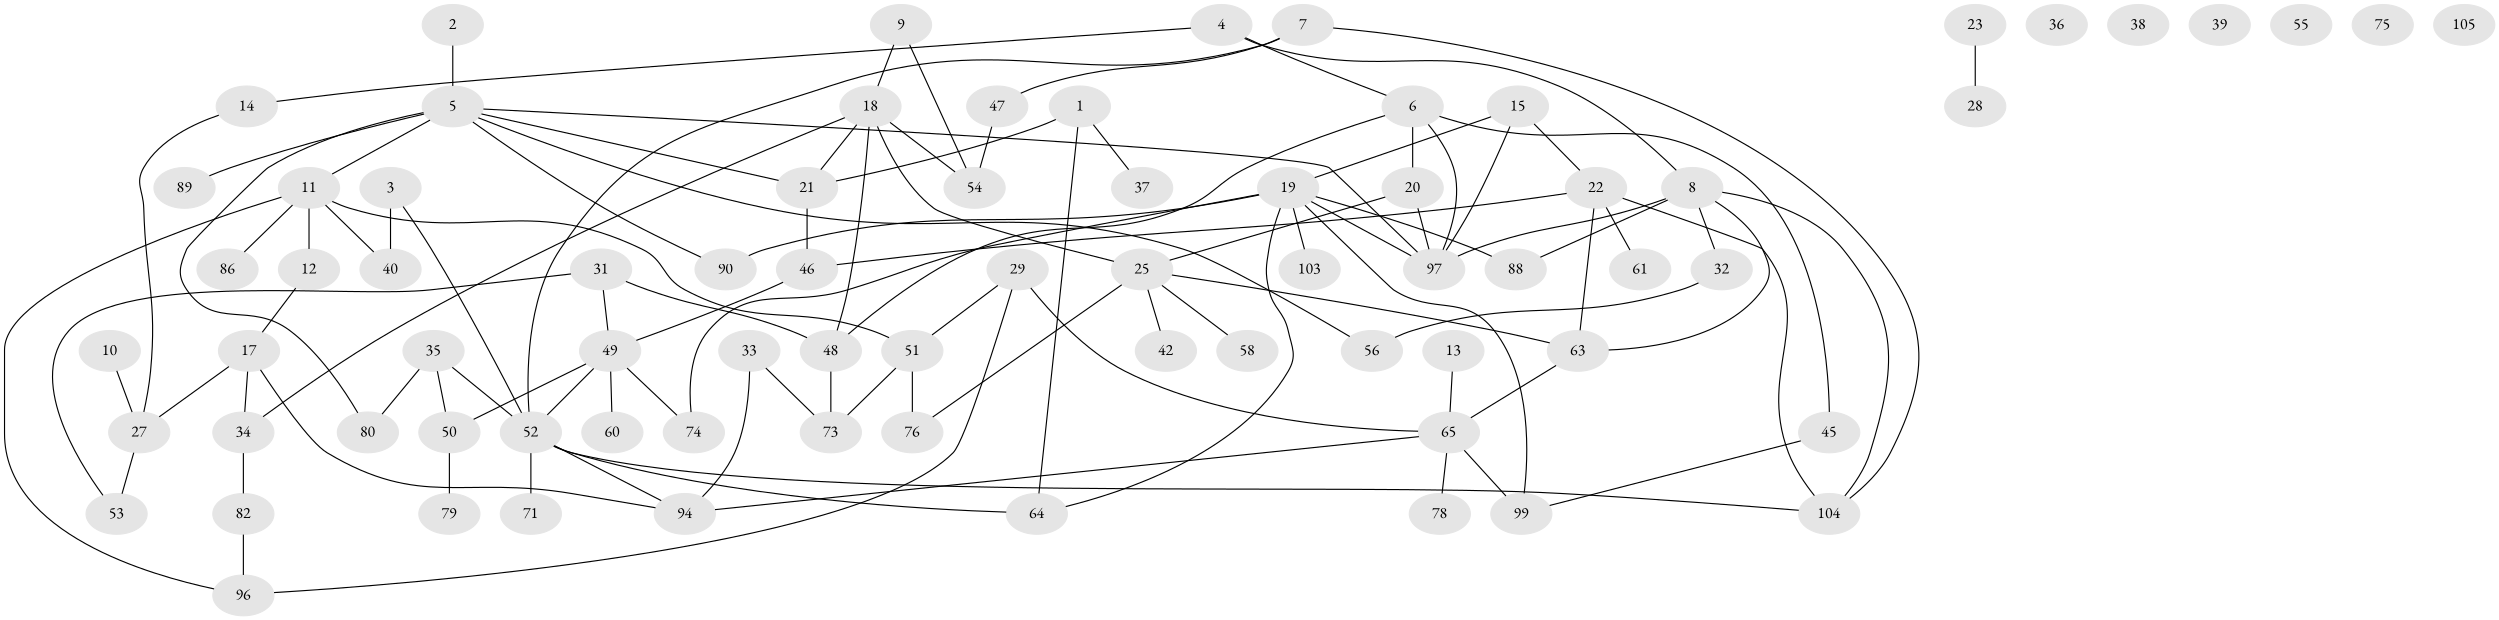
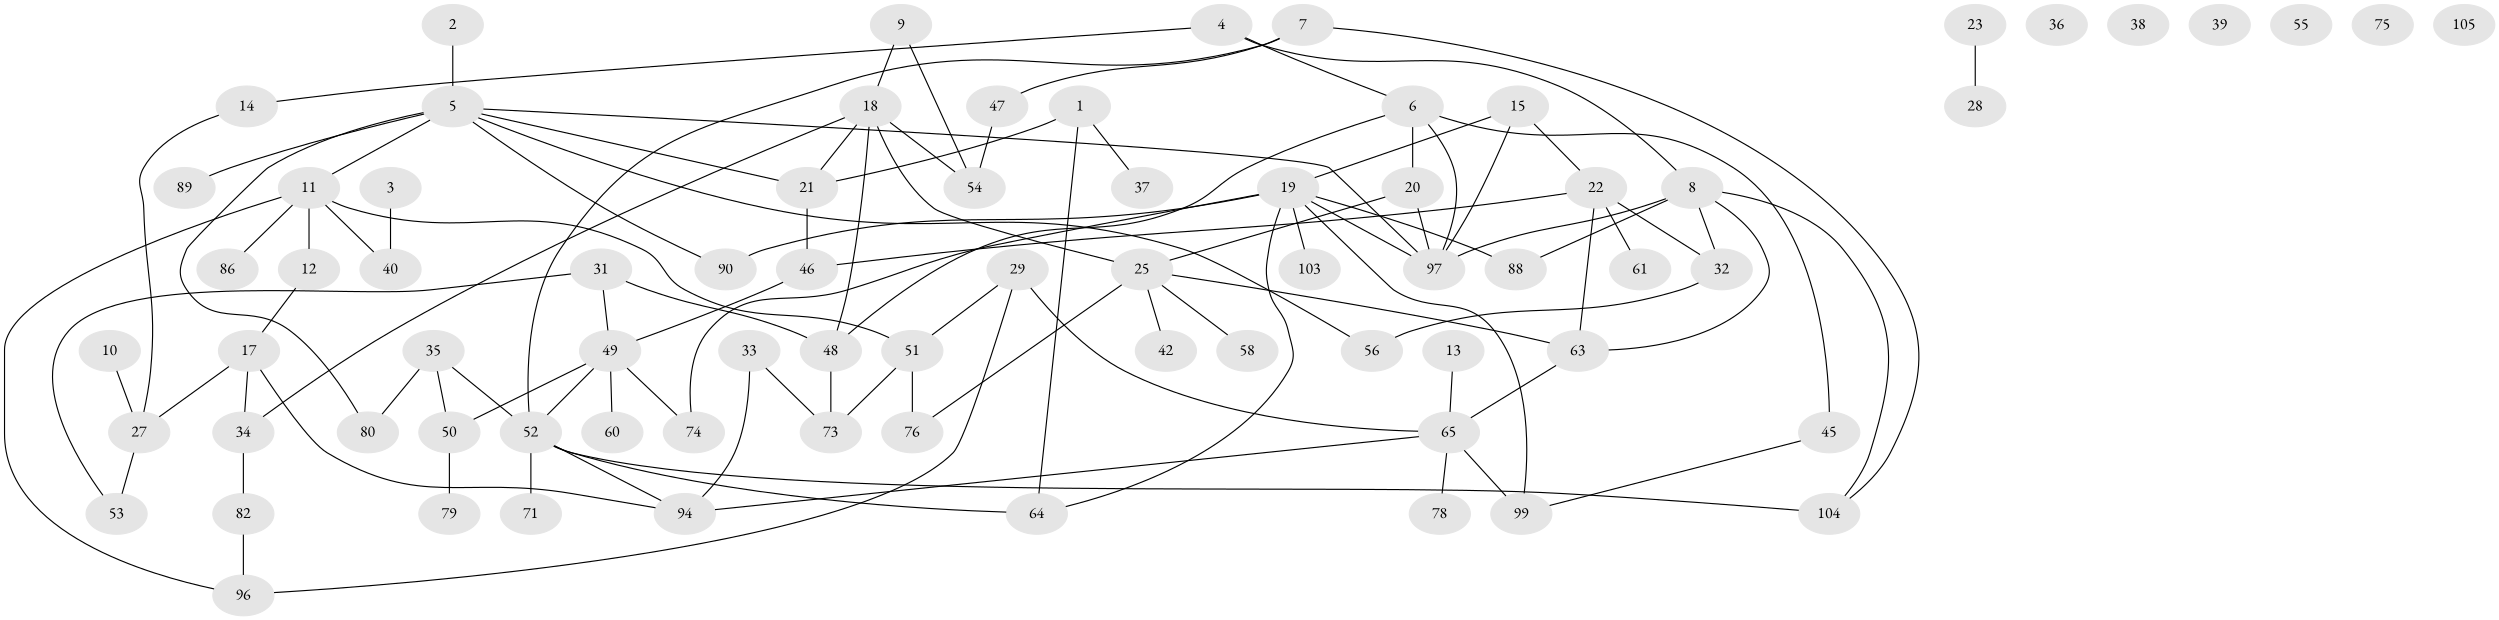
(1786, 300) -> (1659, 229)
(465, 308) -> none
